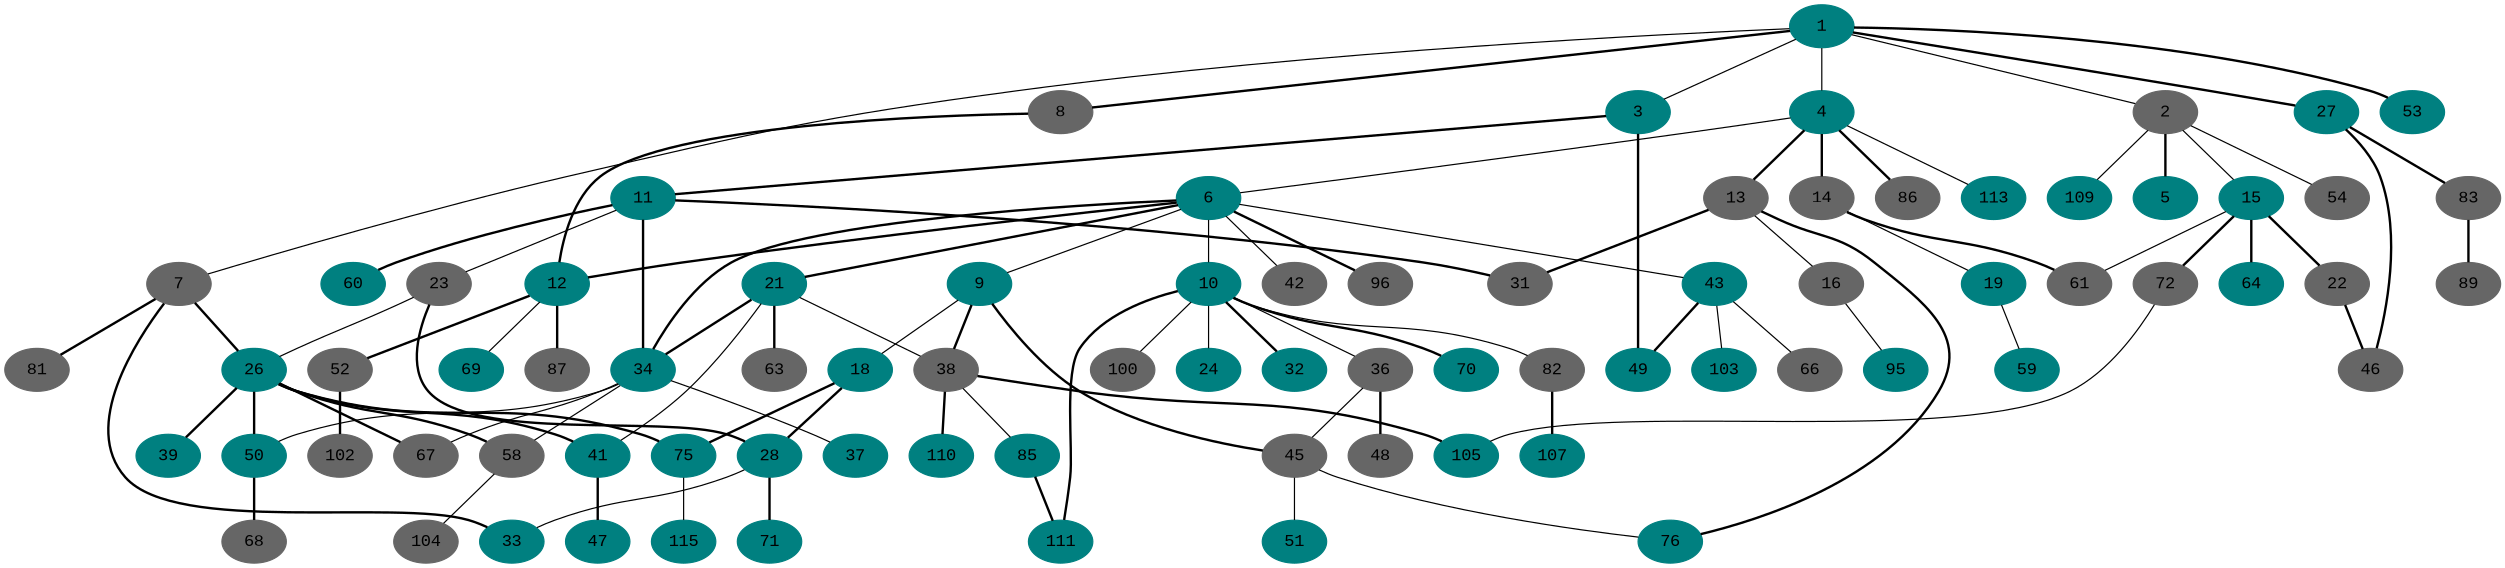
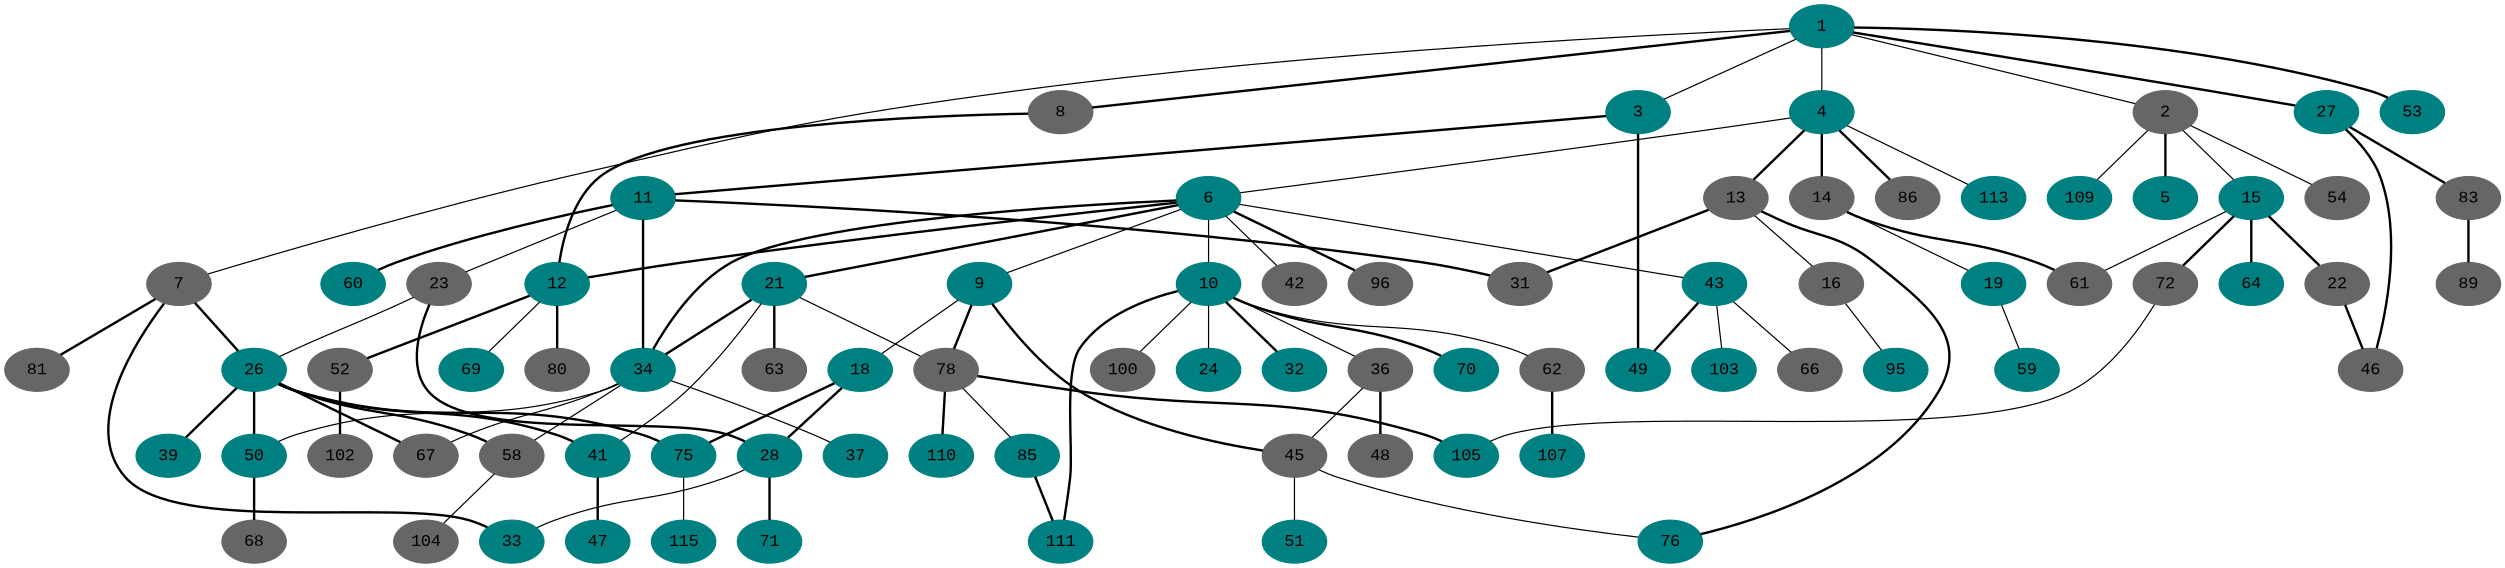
(557, 370) -> (557, 370)
(946, 370) -> (946, 370)
(1552, 370) -> (1552, 370)
